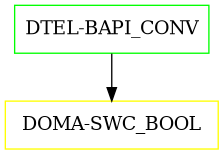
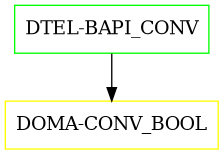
(112, 125) -> (112, 125)
